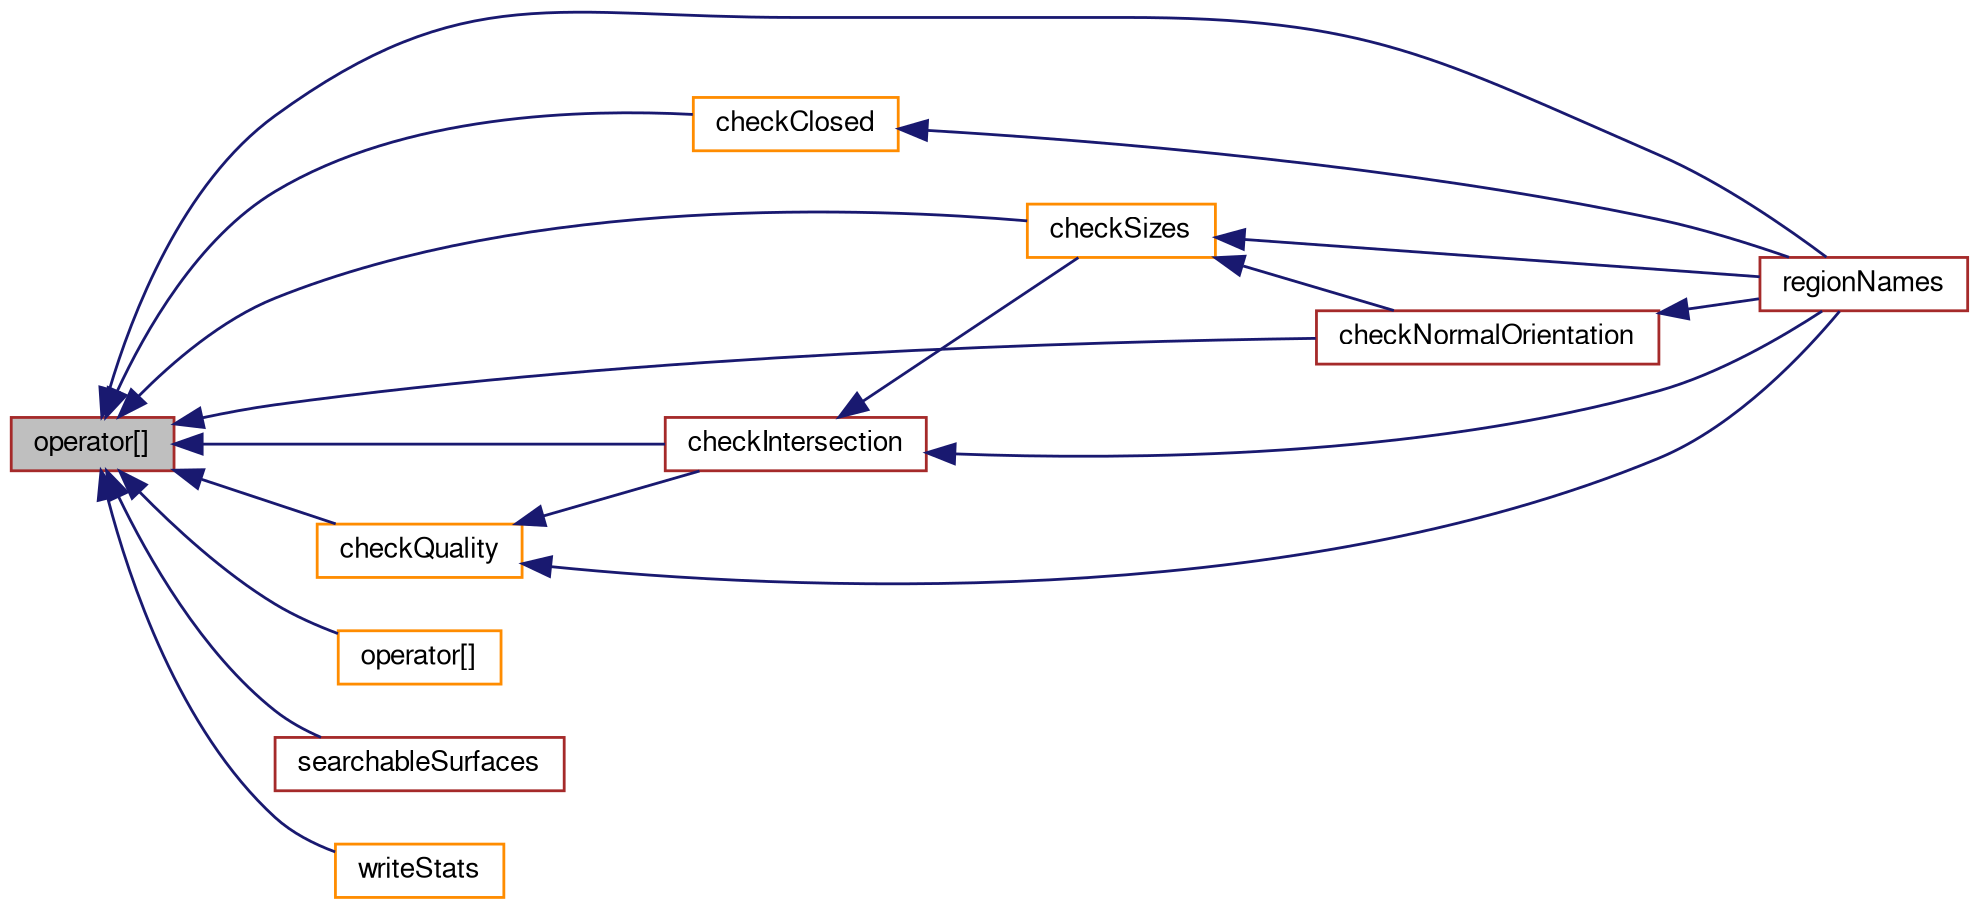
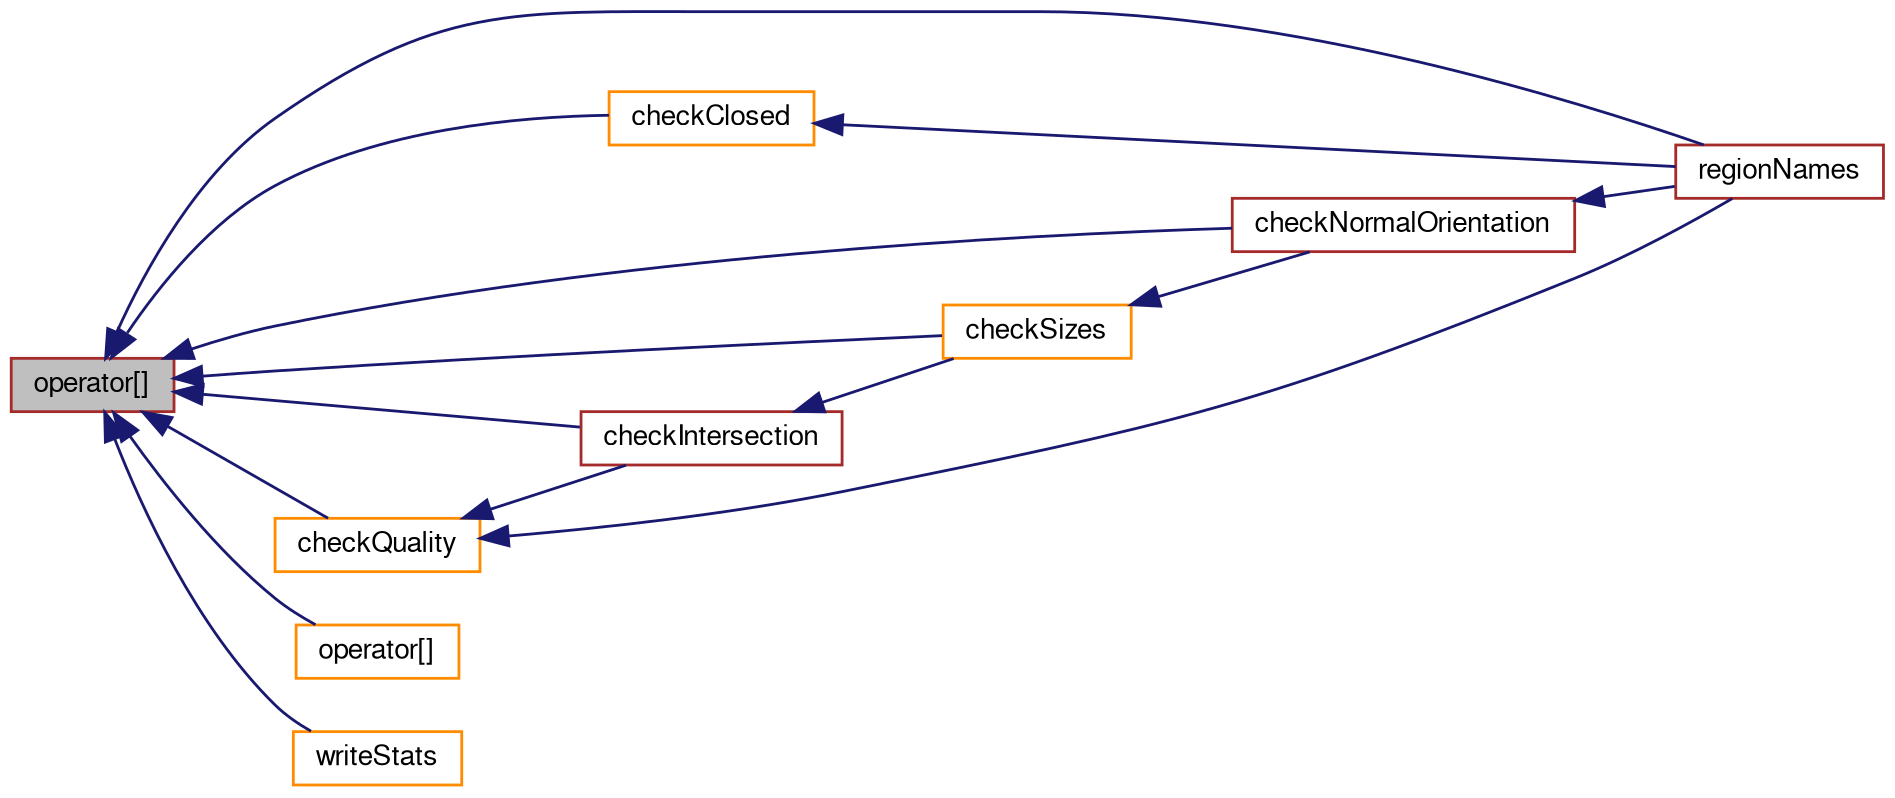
(1502, 258) -> none
(1400, 439) -> none
(420, 764) -> none
